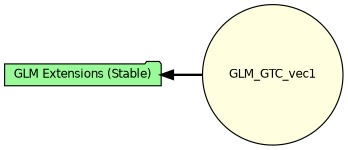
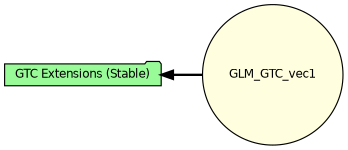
(83, 75) -> (83, 75)
